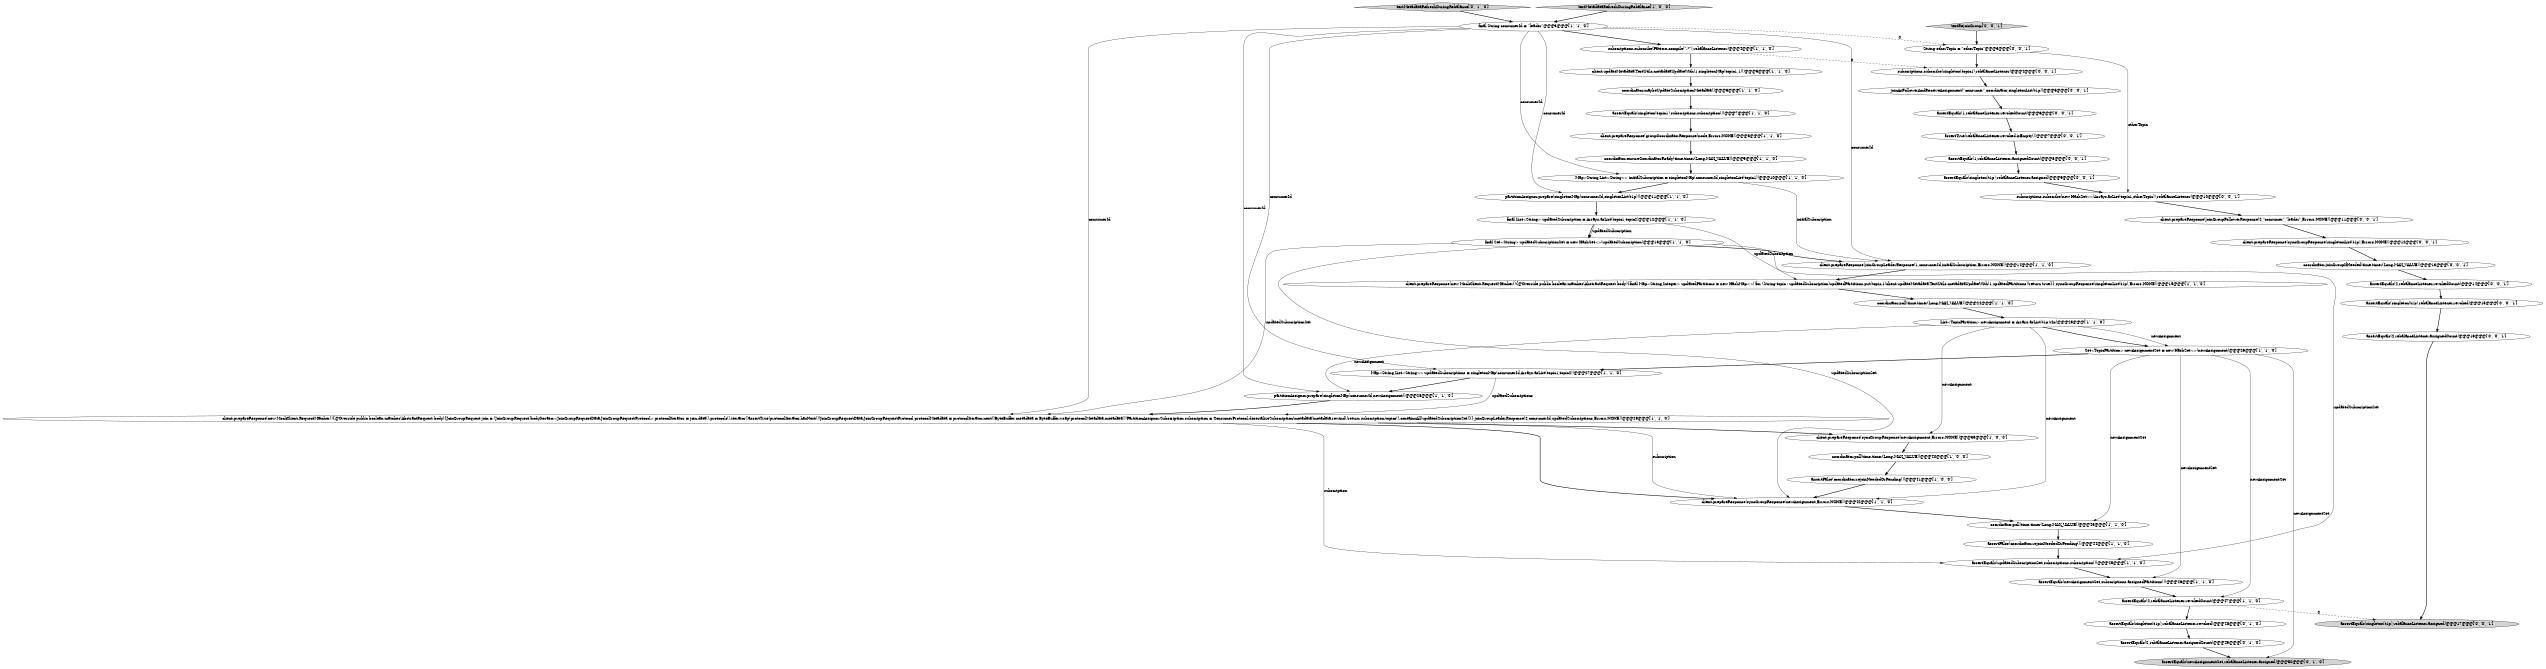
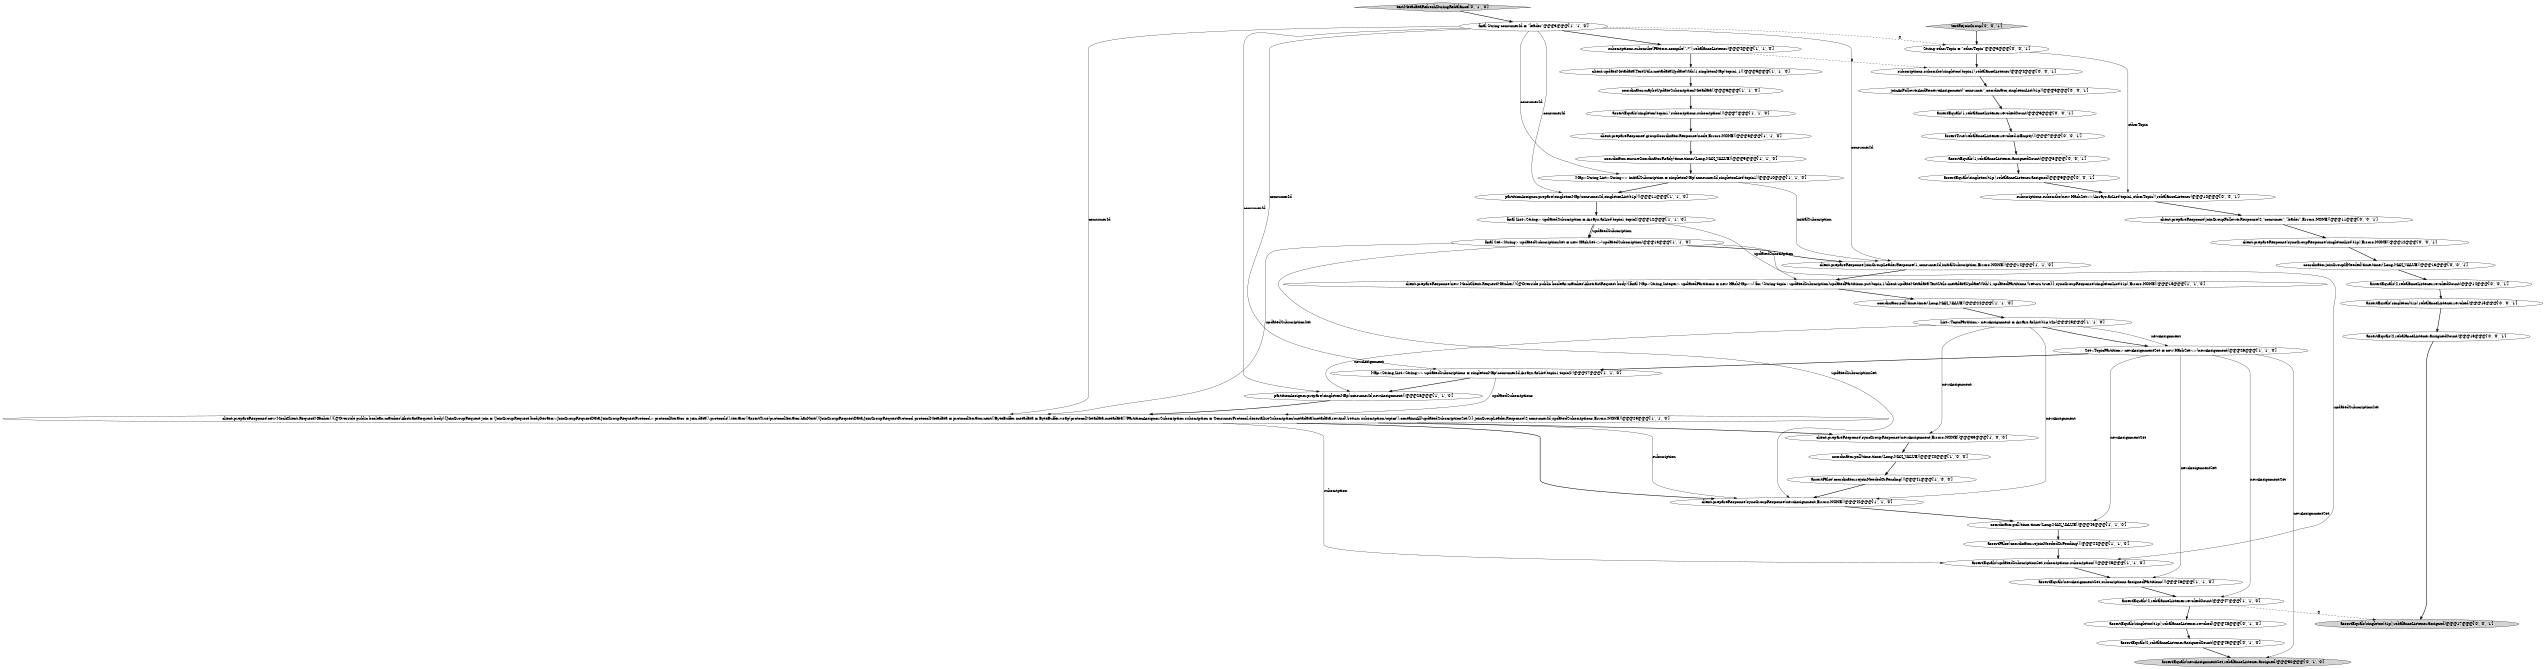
(1624, 7) -> none
